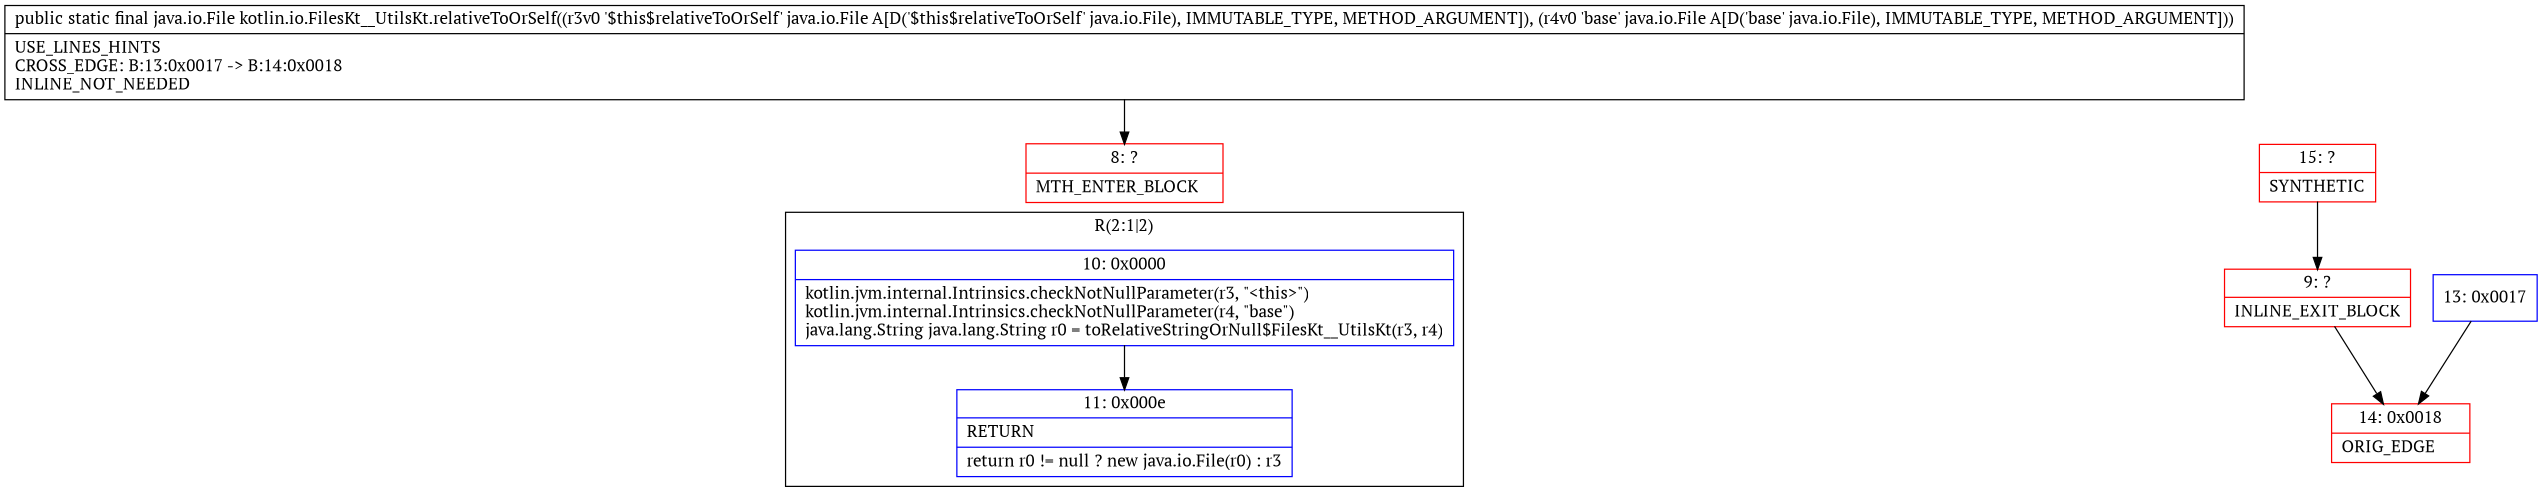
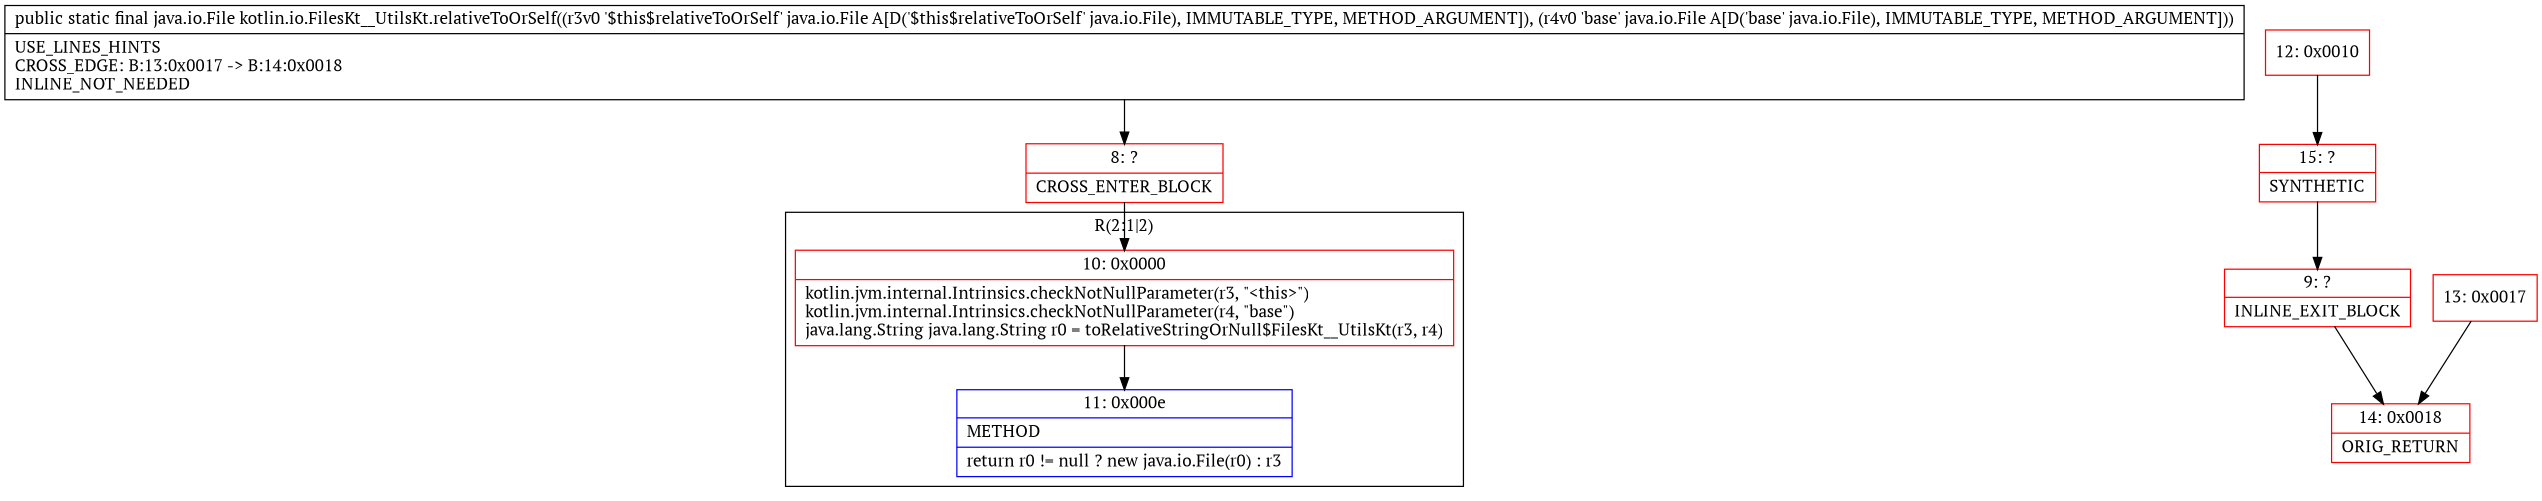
none -> (2318, 53)
(1117, 187) -> (1124, 187)
none -> (1124, 220)
(1124, 298) -> (1124, 298)
(2485, 298) -> (2485, 298)
(1001, 432) -> (1004, 432)
(2388, 447) -> (2401, 447)
